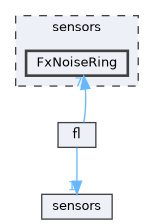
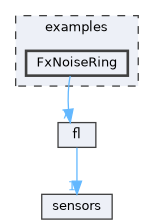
(77, 28) -> (77, 28)
(86, 106) -> (68, 94)
